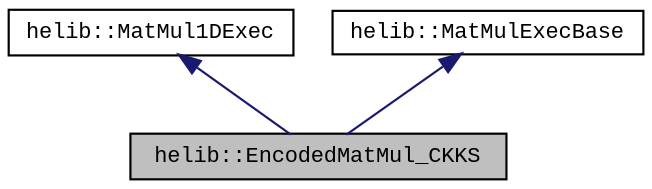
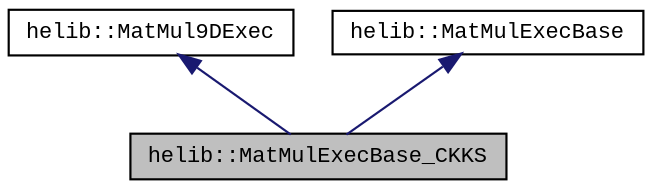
(151, 33) -> (151, 33)
(318, 156) -> (318, 156)
